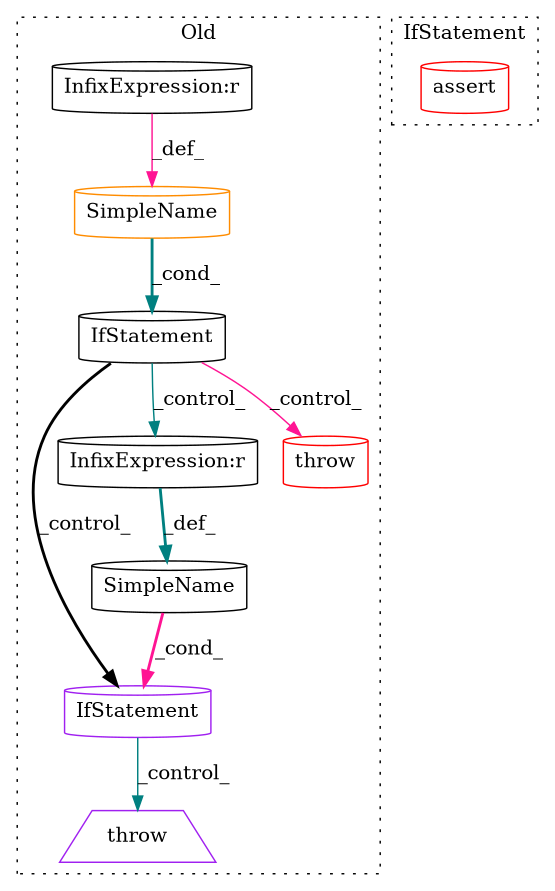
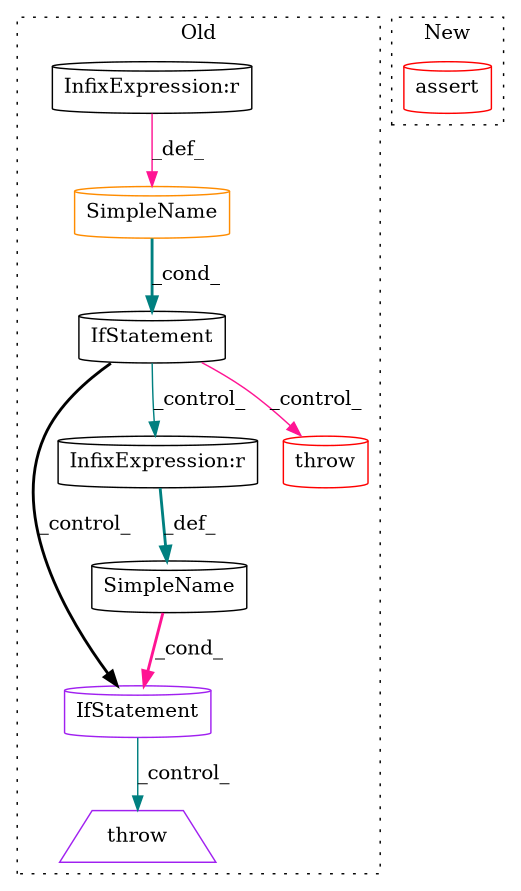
(465, 34) -> (448, 34)
